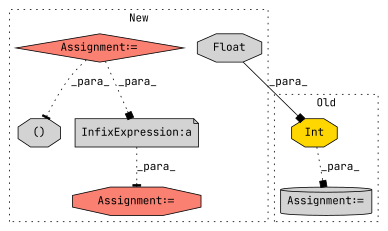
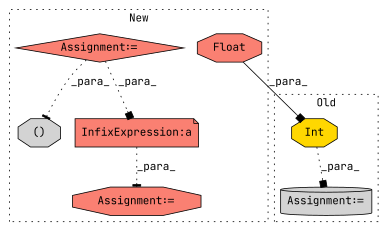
(230, 48) -> (230, 48)
(137, 133) -> (137, 133)
